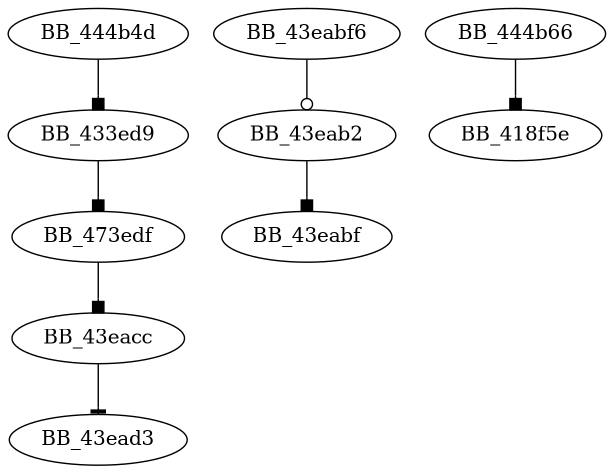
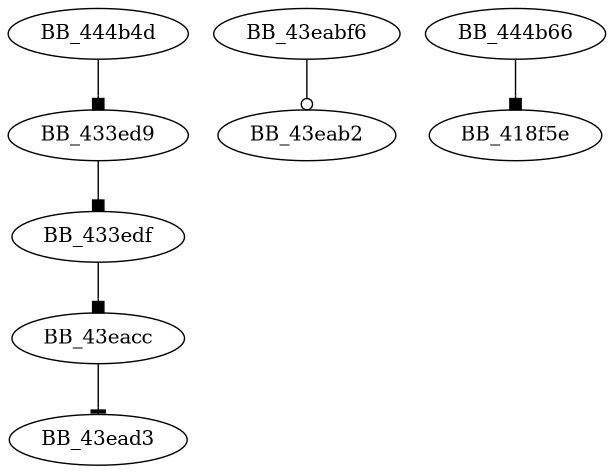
(98, 237) -> (98, 237)
(307, 237) -> none
